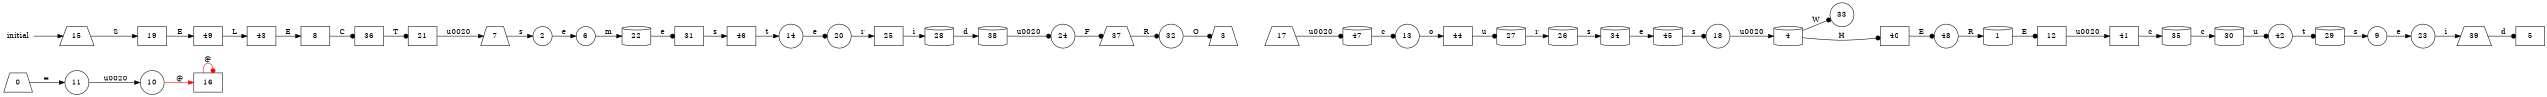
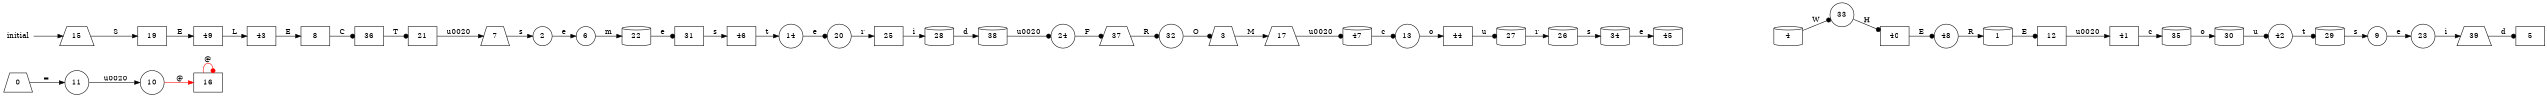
(2203, 32) -> (2203, 32)
none -> (1249, 36)
(1718, 36) -> none
(1839, 40) -> (1865, 24)
